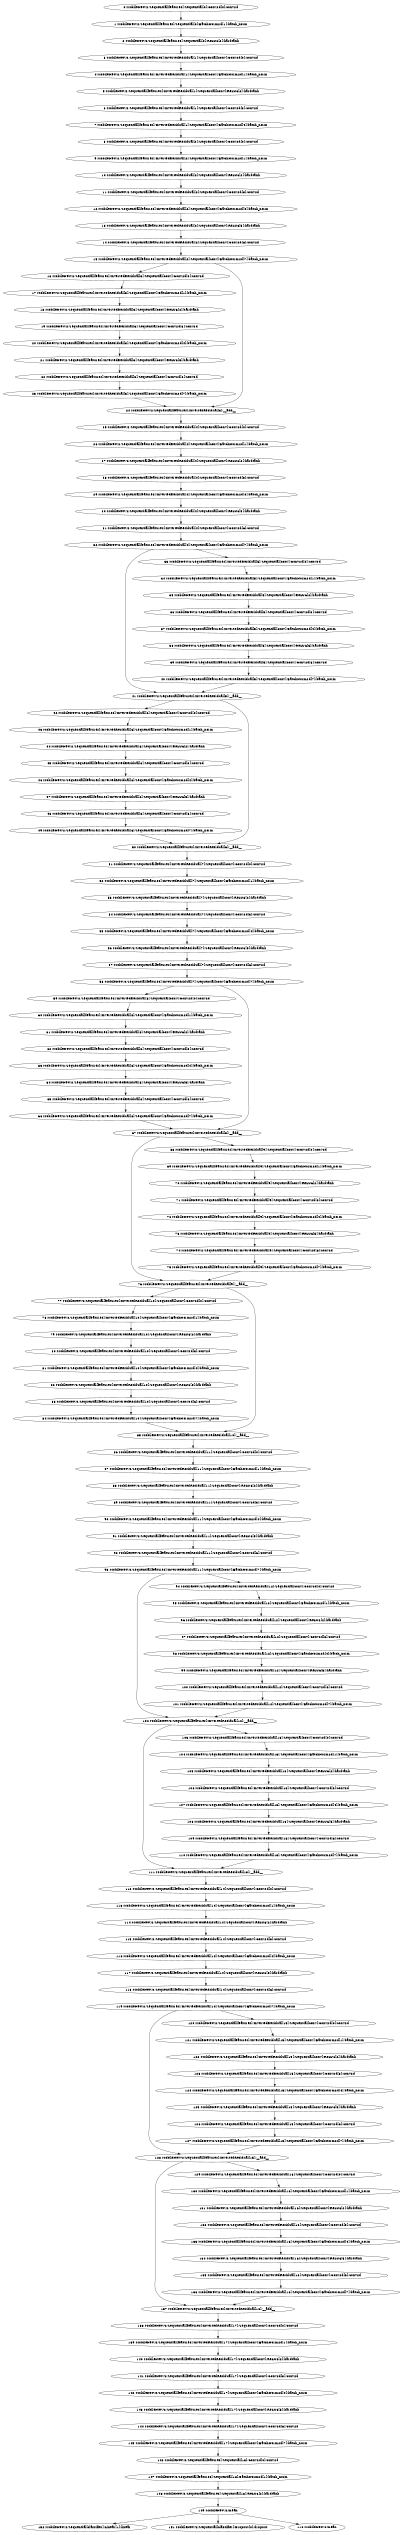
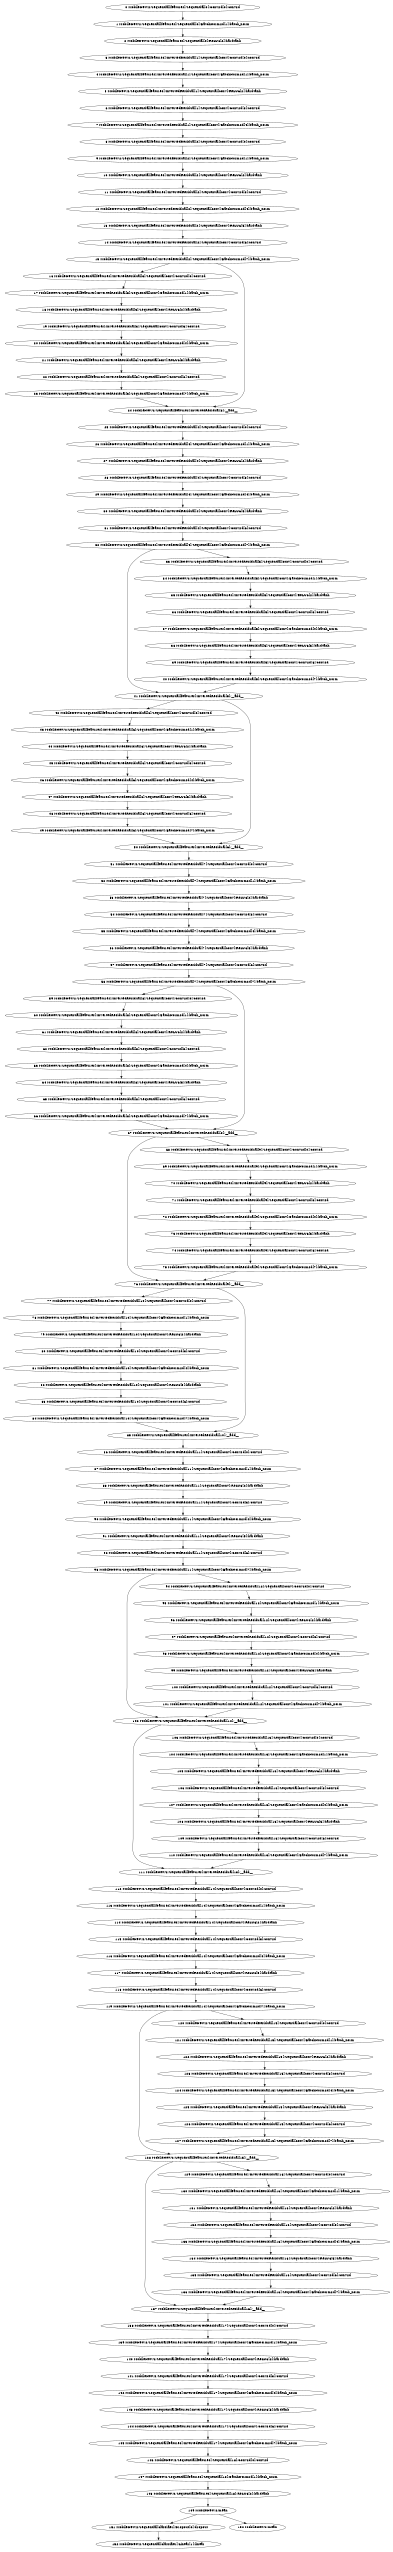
(156, 2518) -> (159, 2535)
(317, 2527) -> (257, 2527)
